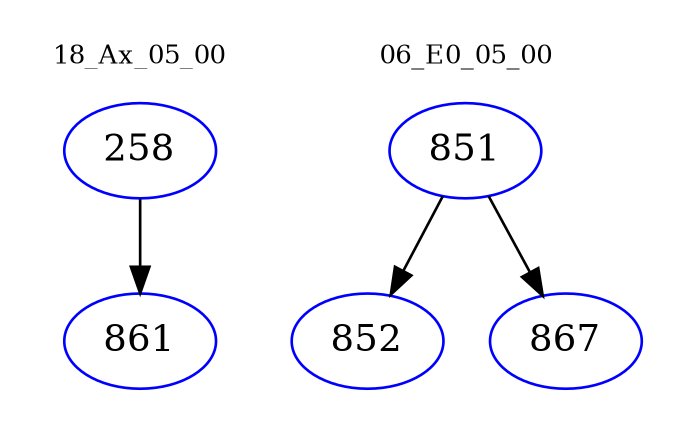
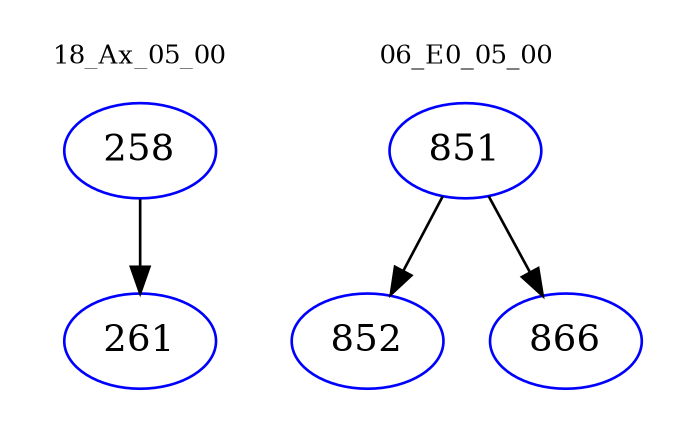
(140, 341) -> (140, 341)
(566, 341) -> (566, 341)
